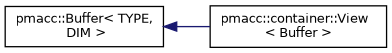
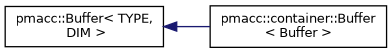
(298, 27) -> (298, 27)
